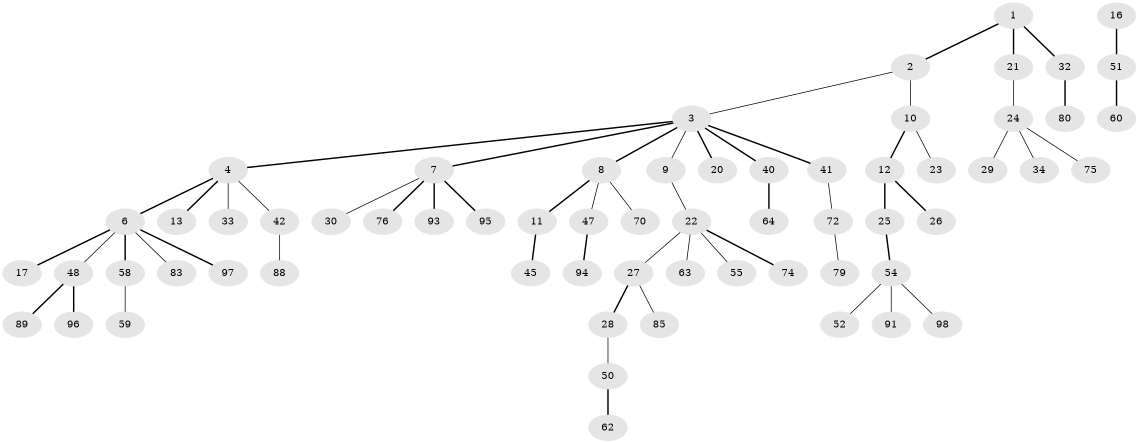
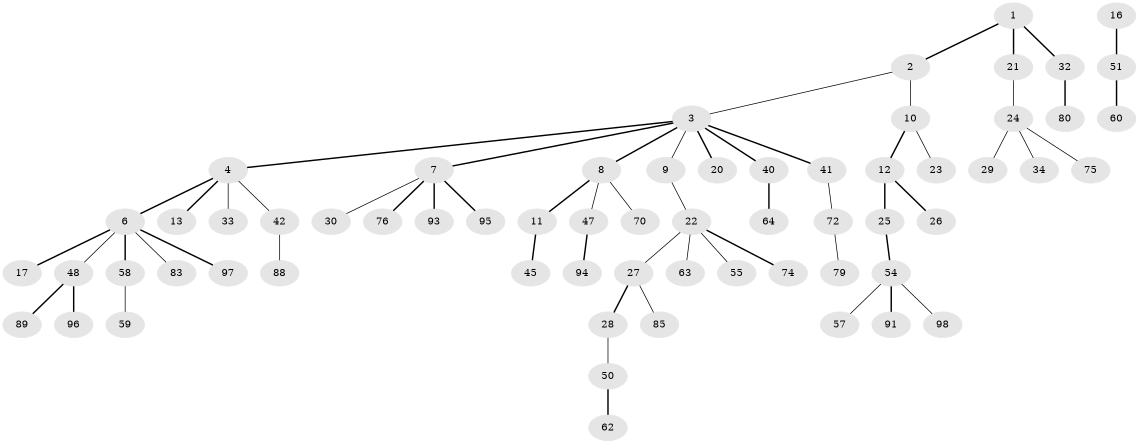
(891, 299) -> (891, 299)
(840, 325) -> (840, 325)
